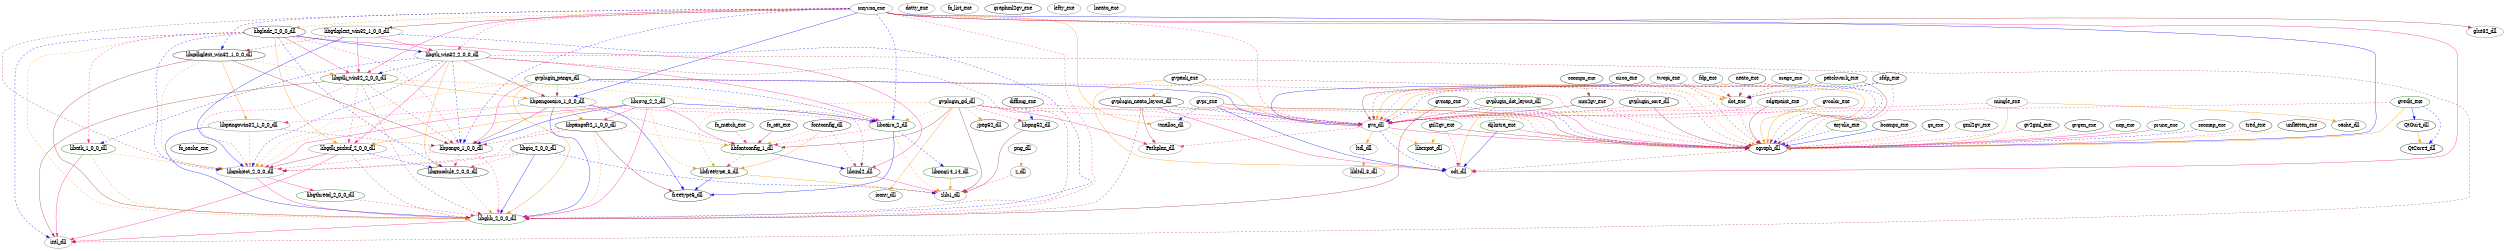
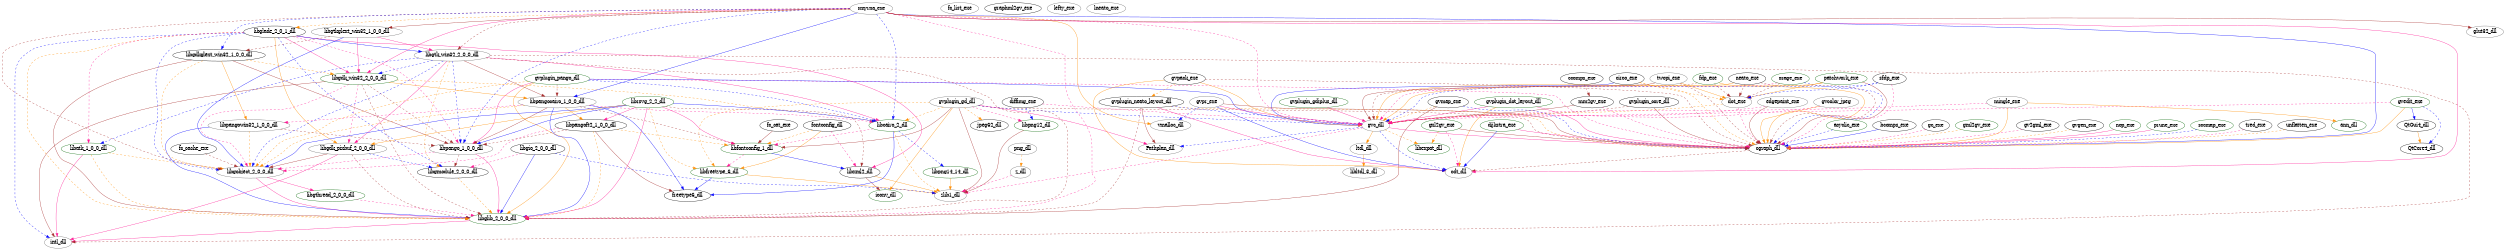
(917, 8) -> none
(652, 14) -> (652, 14)
(275, 32) -> (275, 32)
(1052, 100) -> none
none -> (1314, 102)
(1836, 102) -> (1836, 102)
(430, 114) -> (430, 114)
(1168, 117) -> (1168, 117)
(452, 119) -> (452, 119)
(730, 125) -> none
(1036, 125) -> (1036, 125)
(2349, 125) -> (2349, 125)
(1273, 137) -> (1273, 137)
(458, 158) -> (458, 159)
none -> (1175, 159)
(403, 164) -> (220, 160)
(496, 178) -> (496, 178)
none -> (873, 184)
(904, 184) -> (904, 184)
